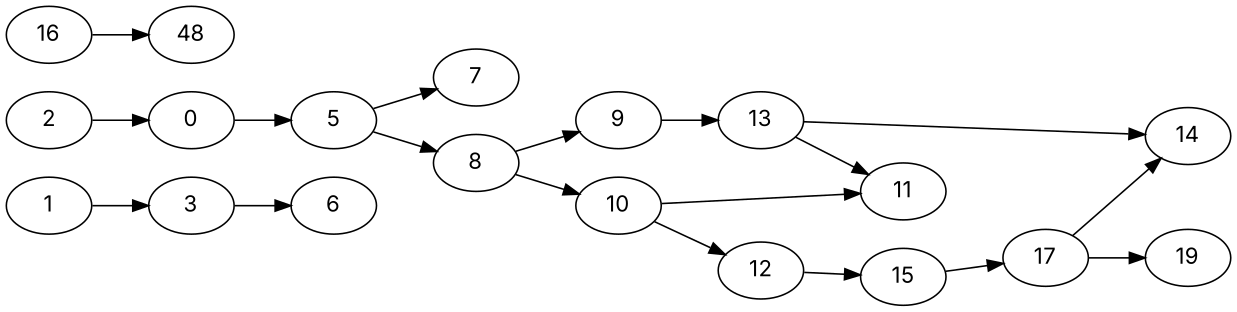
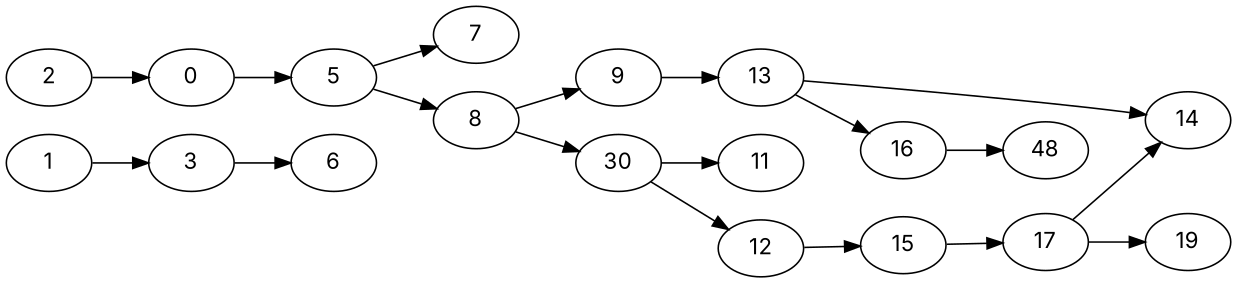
(825, 152) -> (825, 110)
(619, 206) -> (619, 163)
